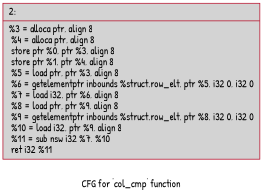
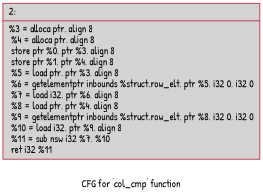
(64, 106) -> (64, 106)
